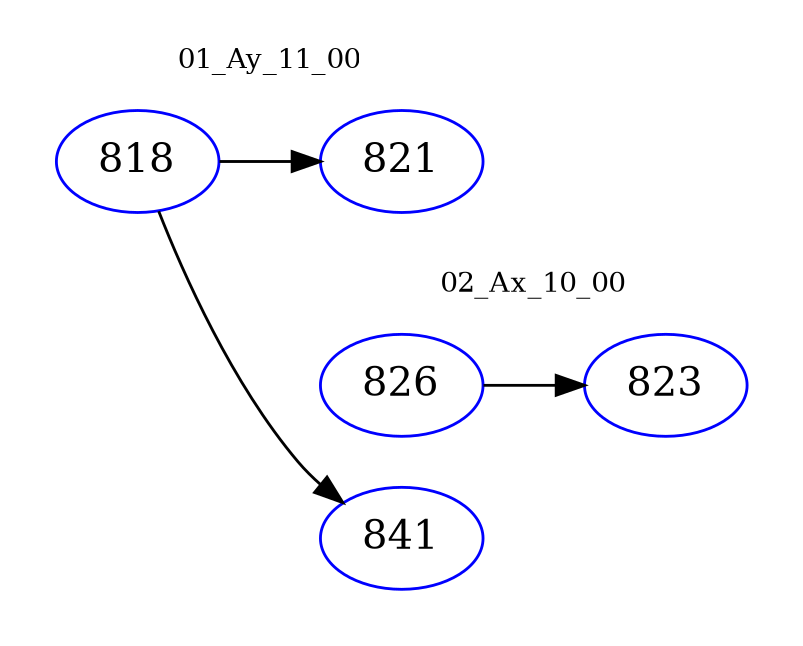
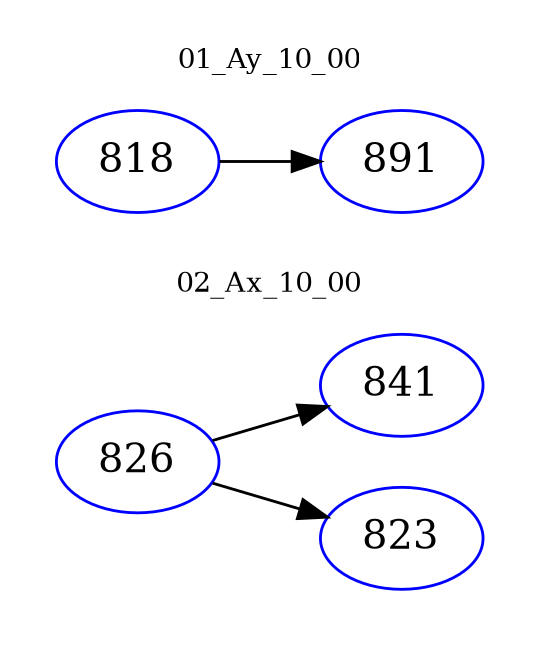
(270, 61) -> (270, 61)
(402, 162) -> (402, 162)
(227, 356) -> (256, 428)
